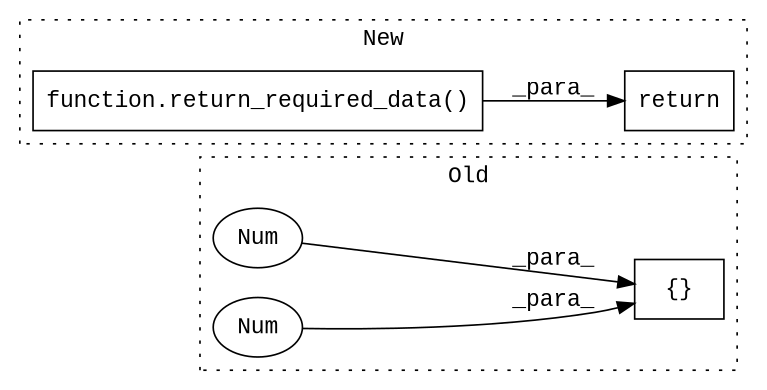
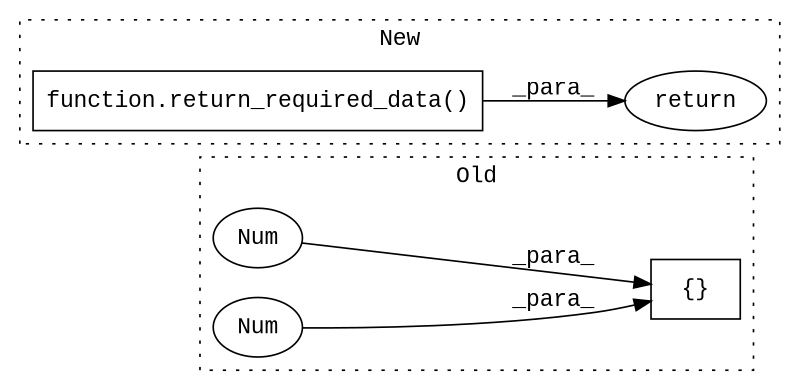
(679, 101) -> (696, 101)
